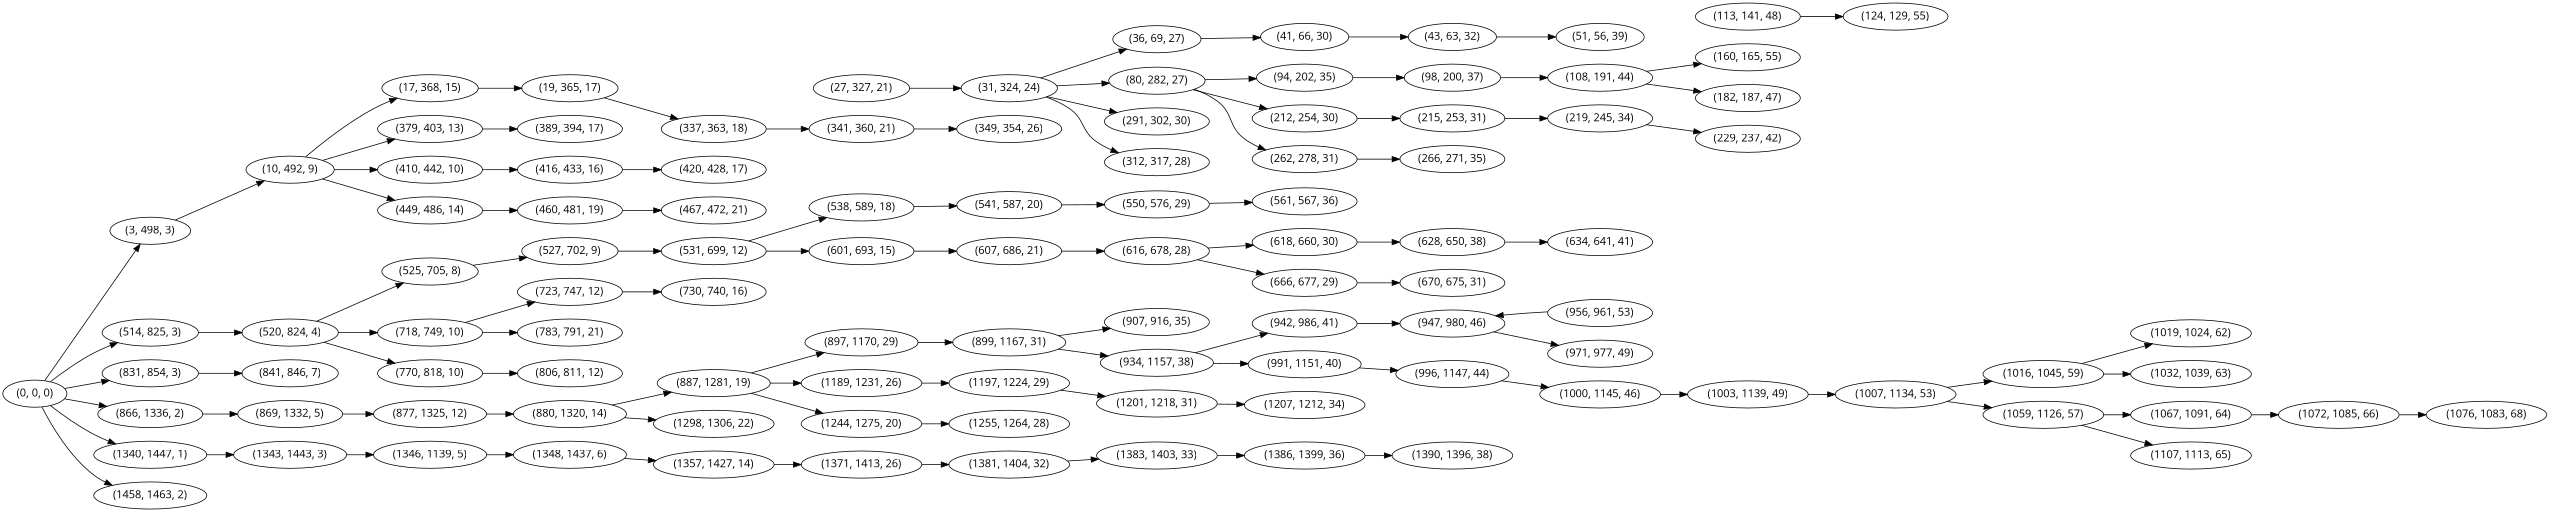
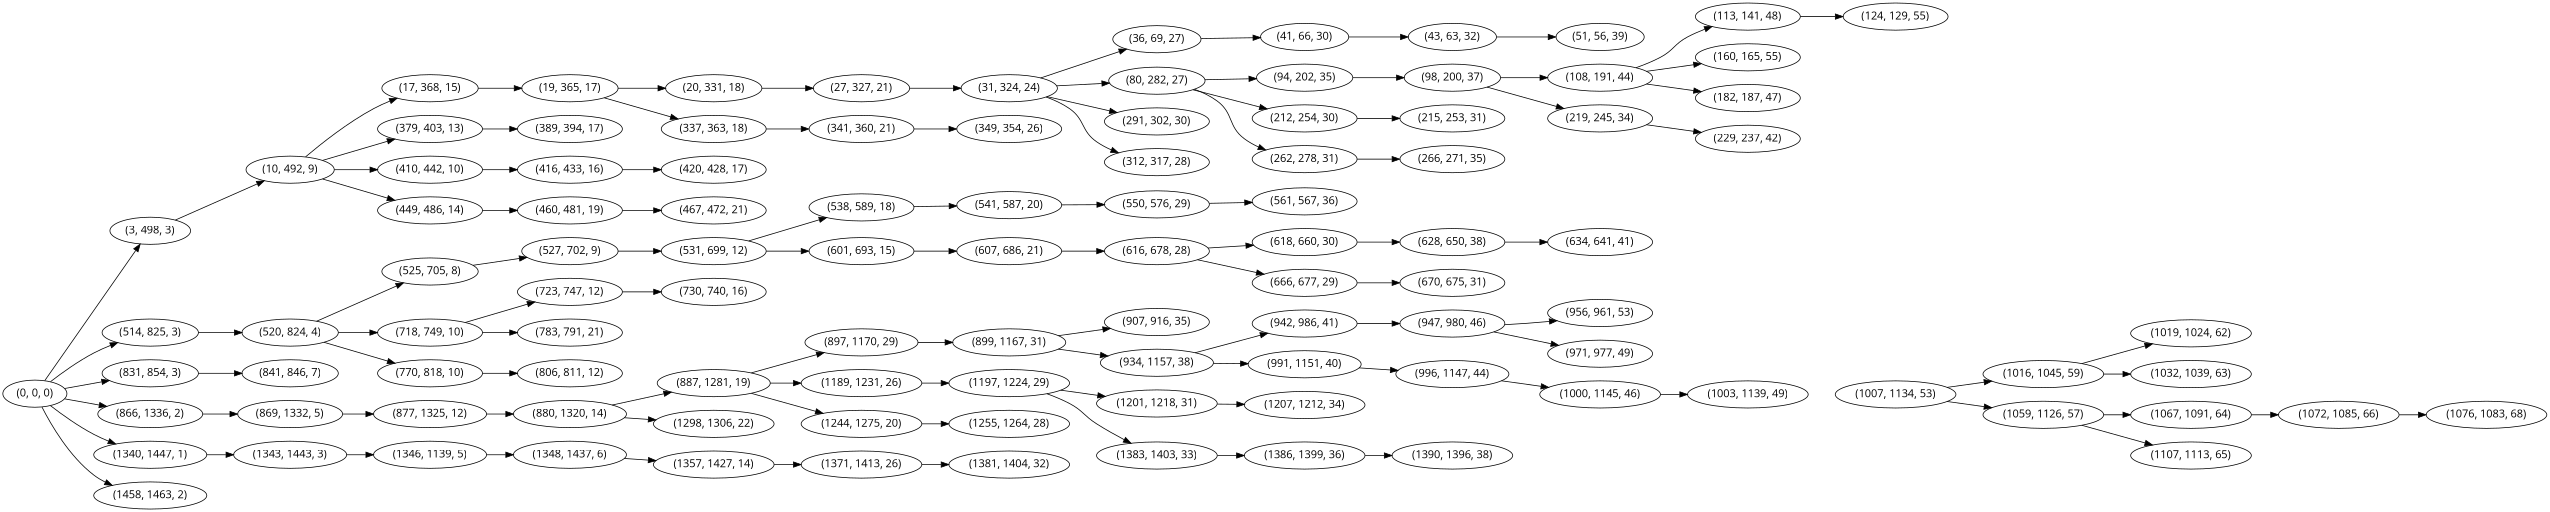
none -> (1671, 50)
none -> (714, 88)
(1522, 118) -> (1522, 97)
(1525, 313) -> (1527, 323)
(1818, 394) -> none
(1079, 460) -> (1086, 416)
